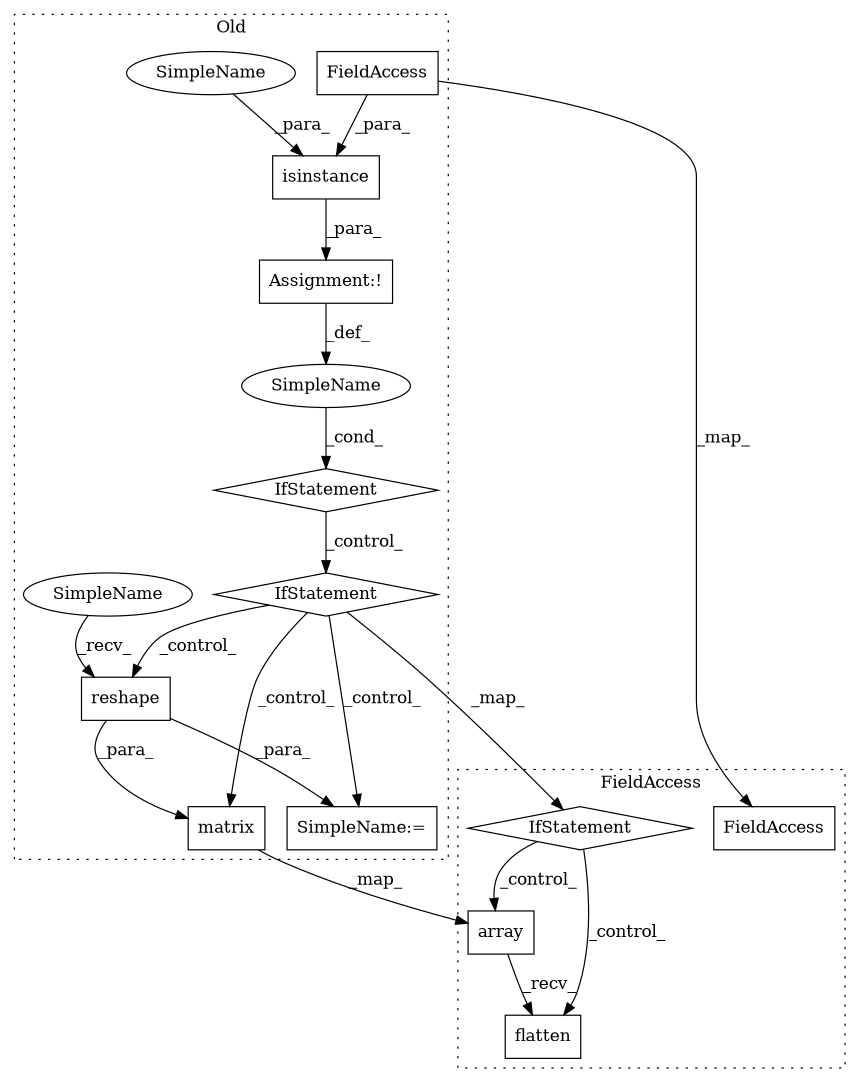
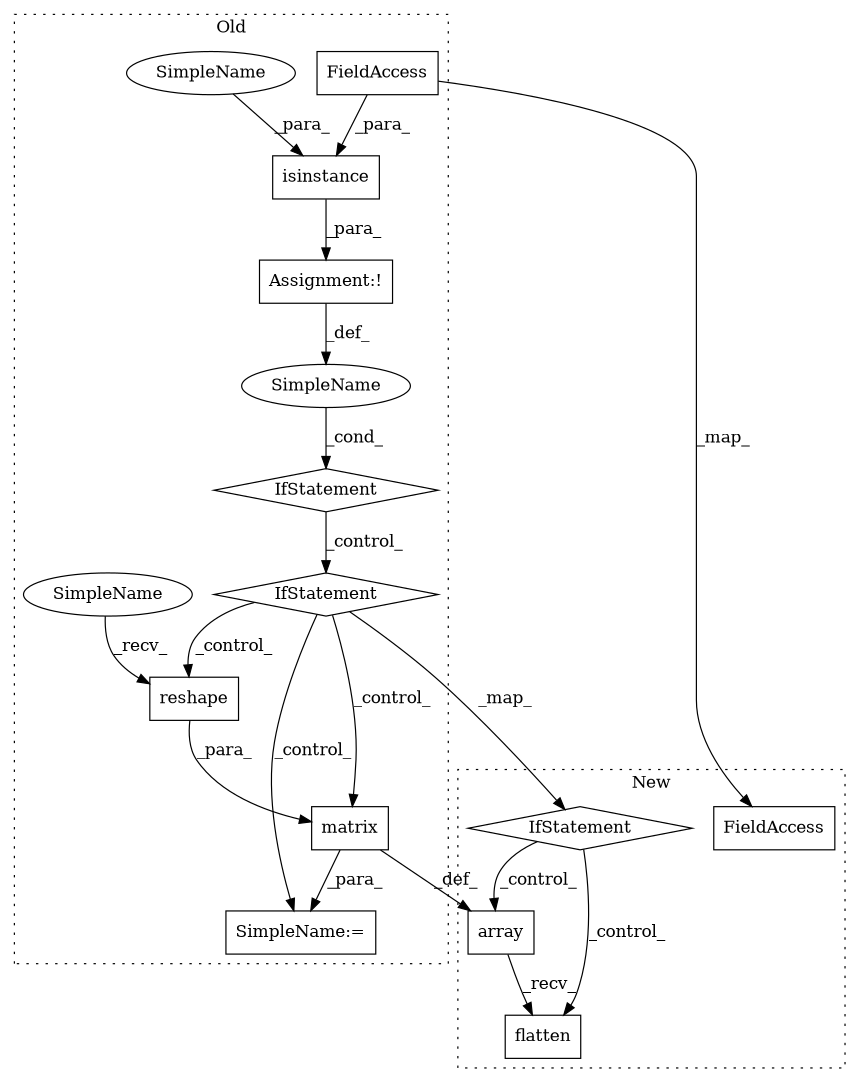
(249, 755) -> (328, 875)
(651, 783) -> (651, 783)
(376, 880) -> (456, 880)
